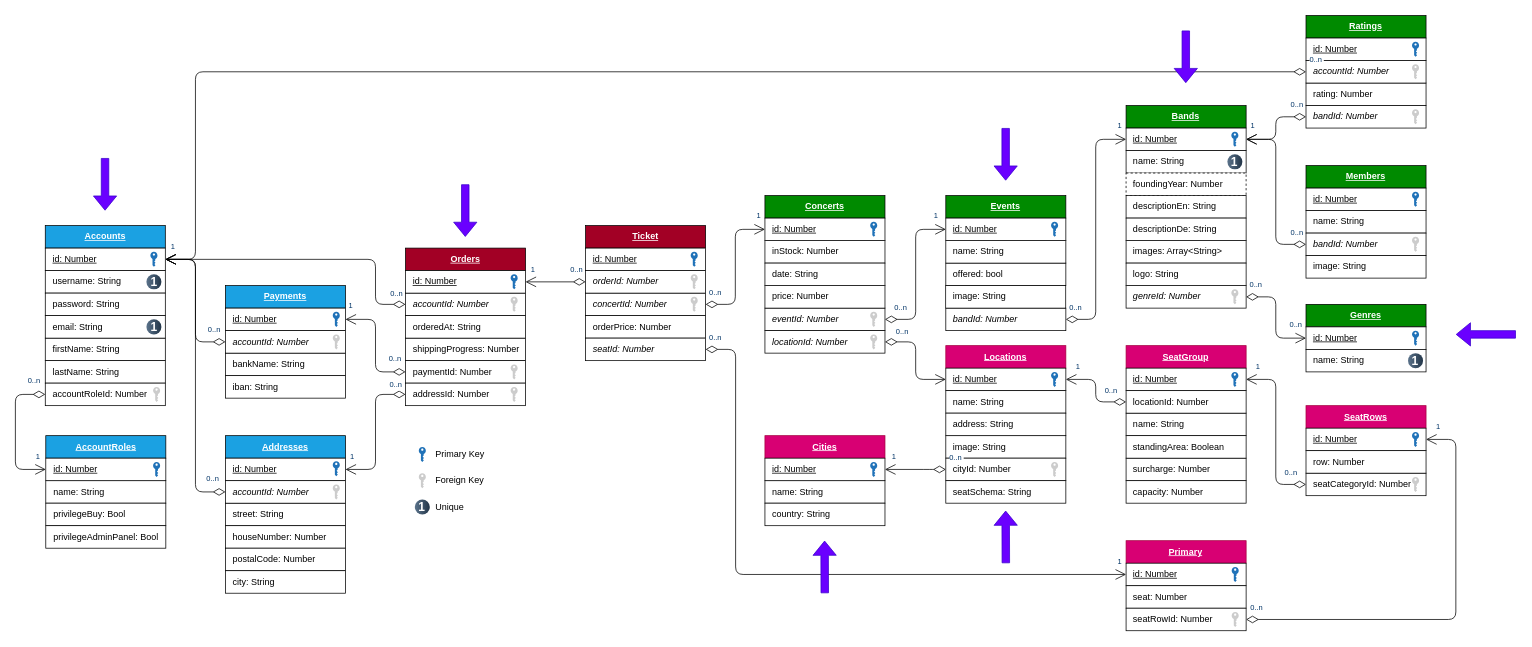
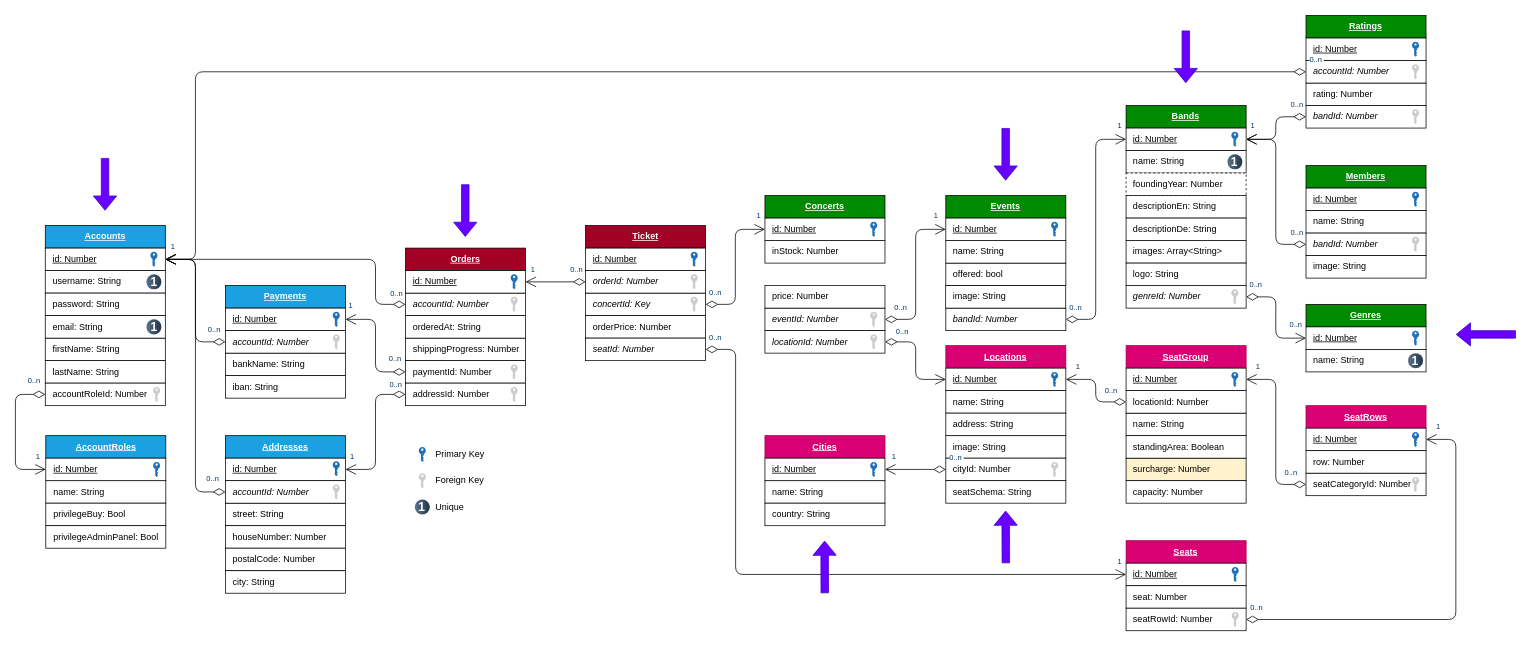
(825, 274) -> none
(629, 304) -> (621, 304)
(1186, 469) -> (1186, 469)
(1185, 552) -> (1185, 552)
